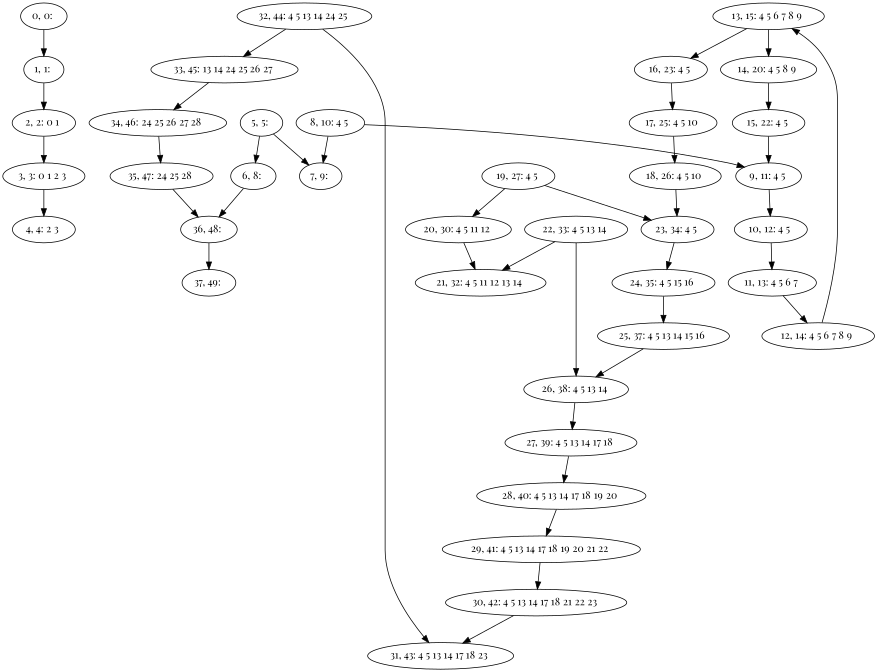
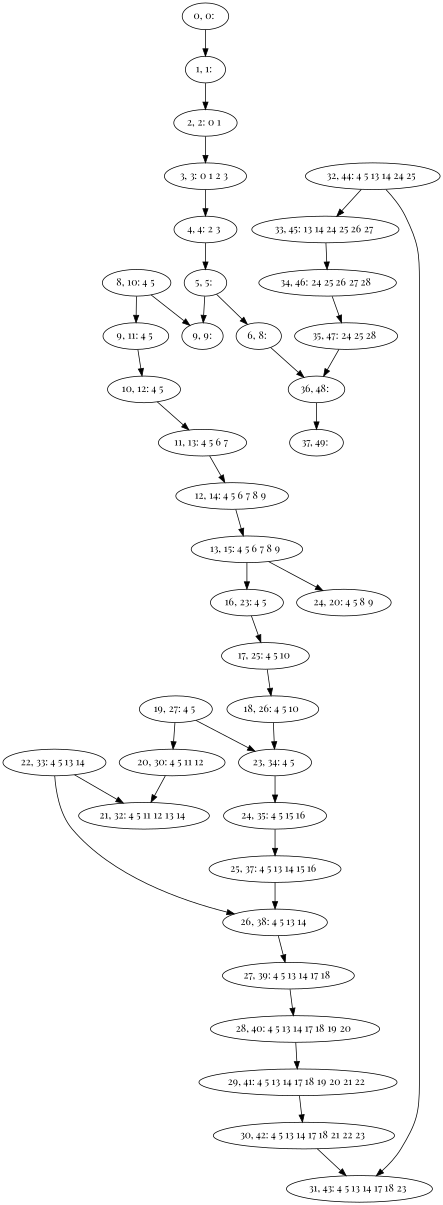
(769, 70) -> (344, 603)
(769, 123) -> none
(321, 176) -> (202, 336)
none -> (205, 253)
